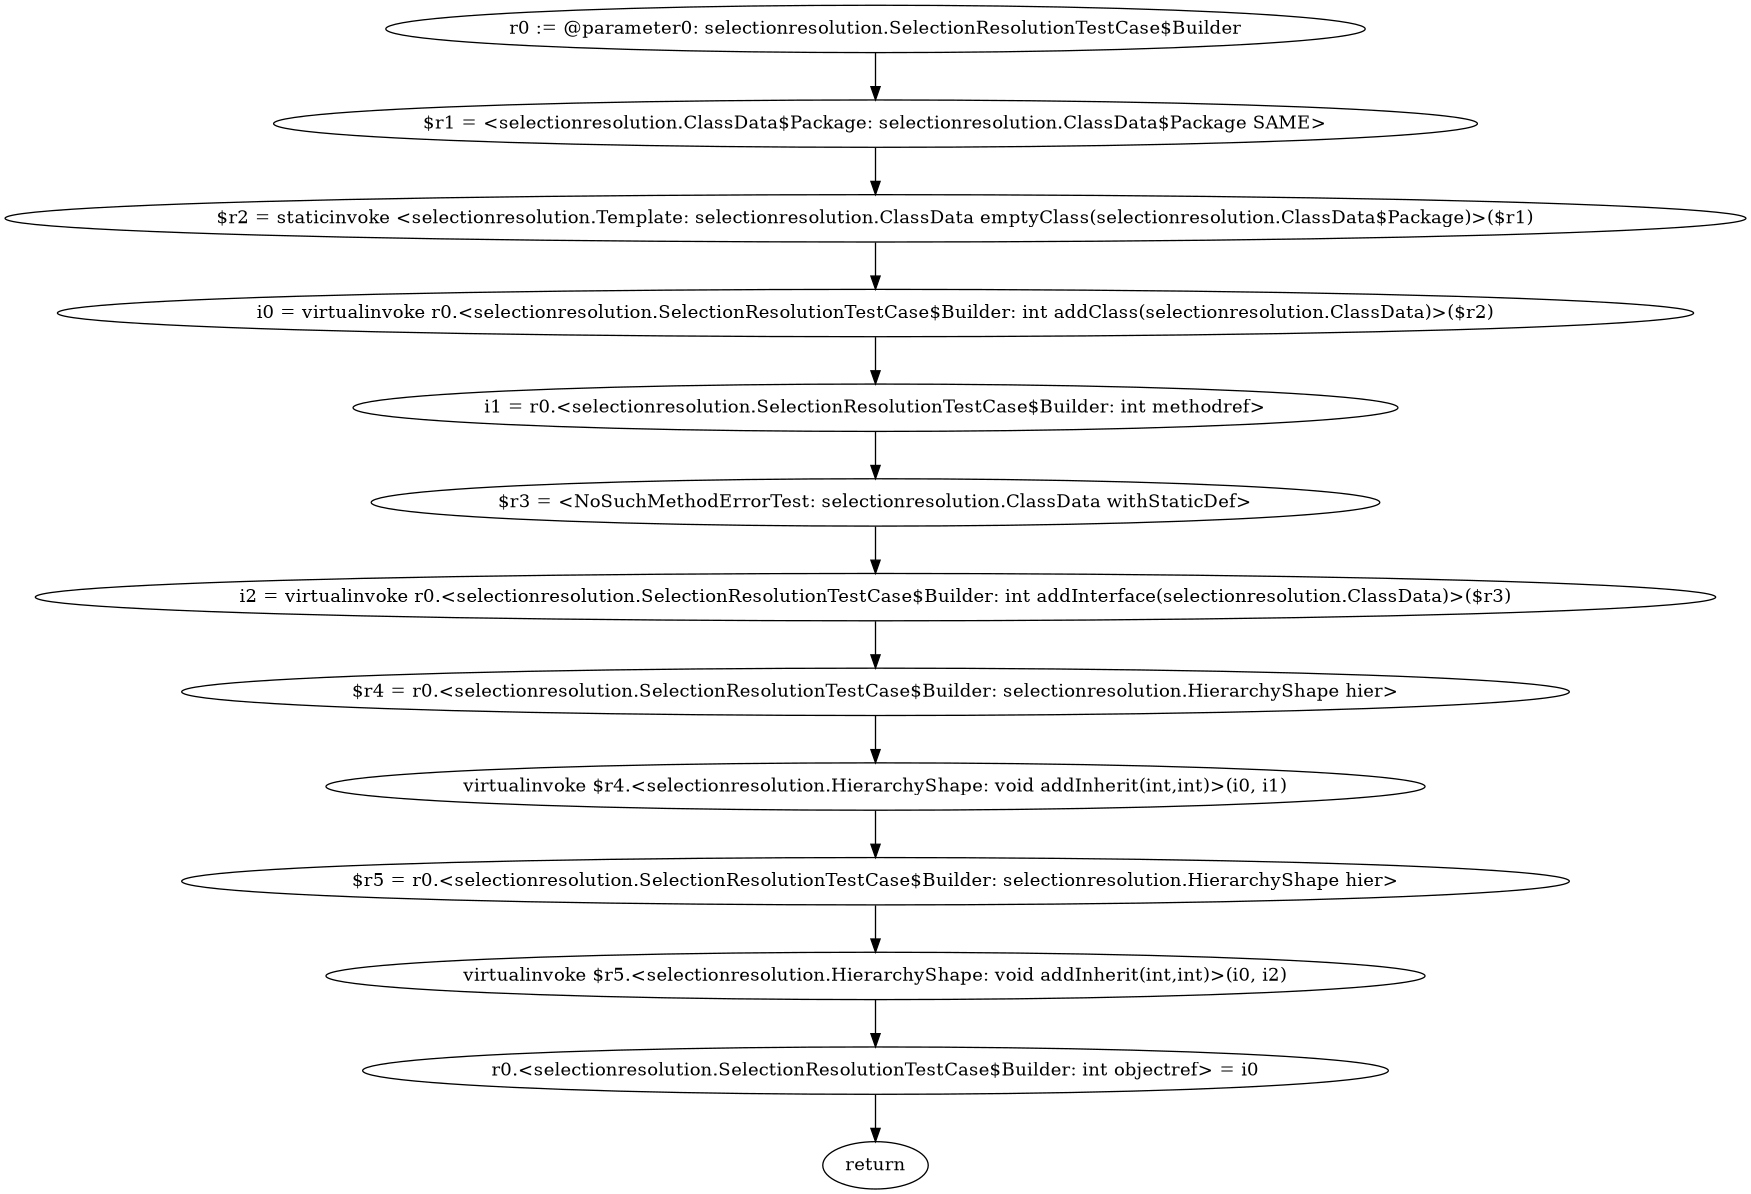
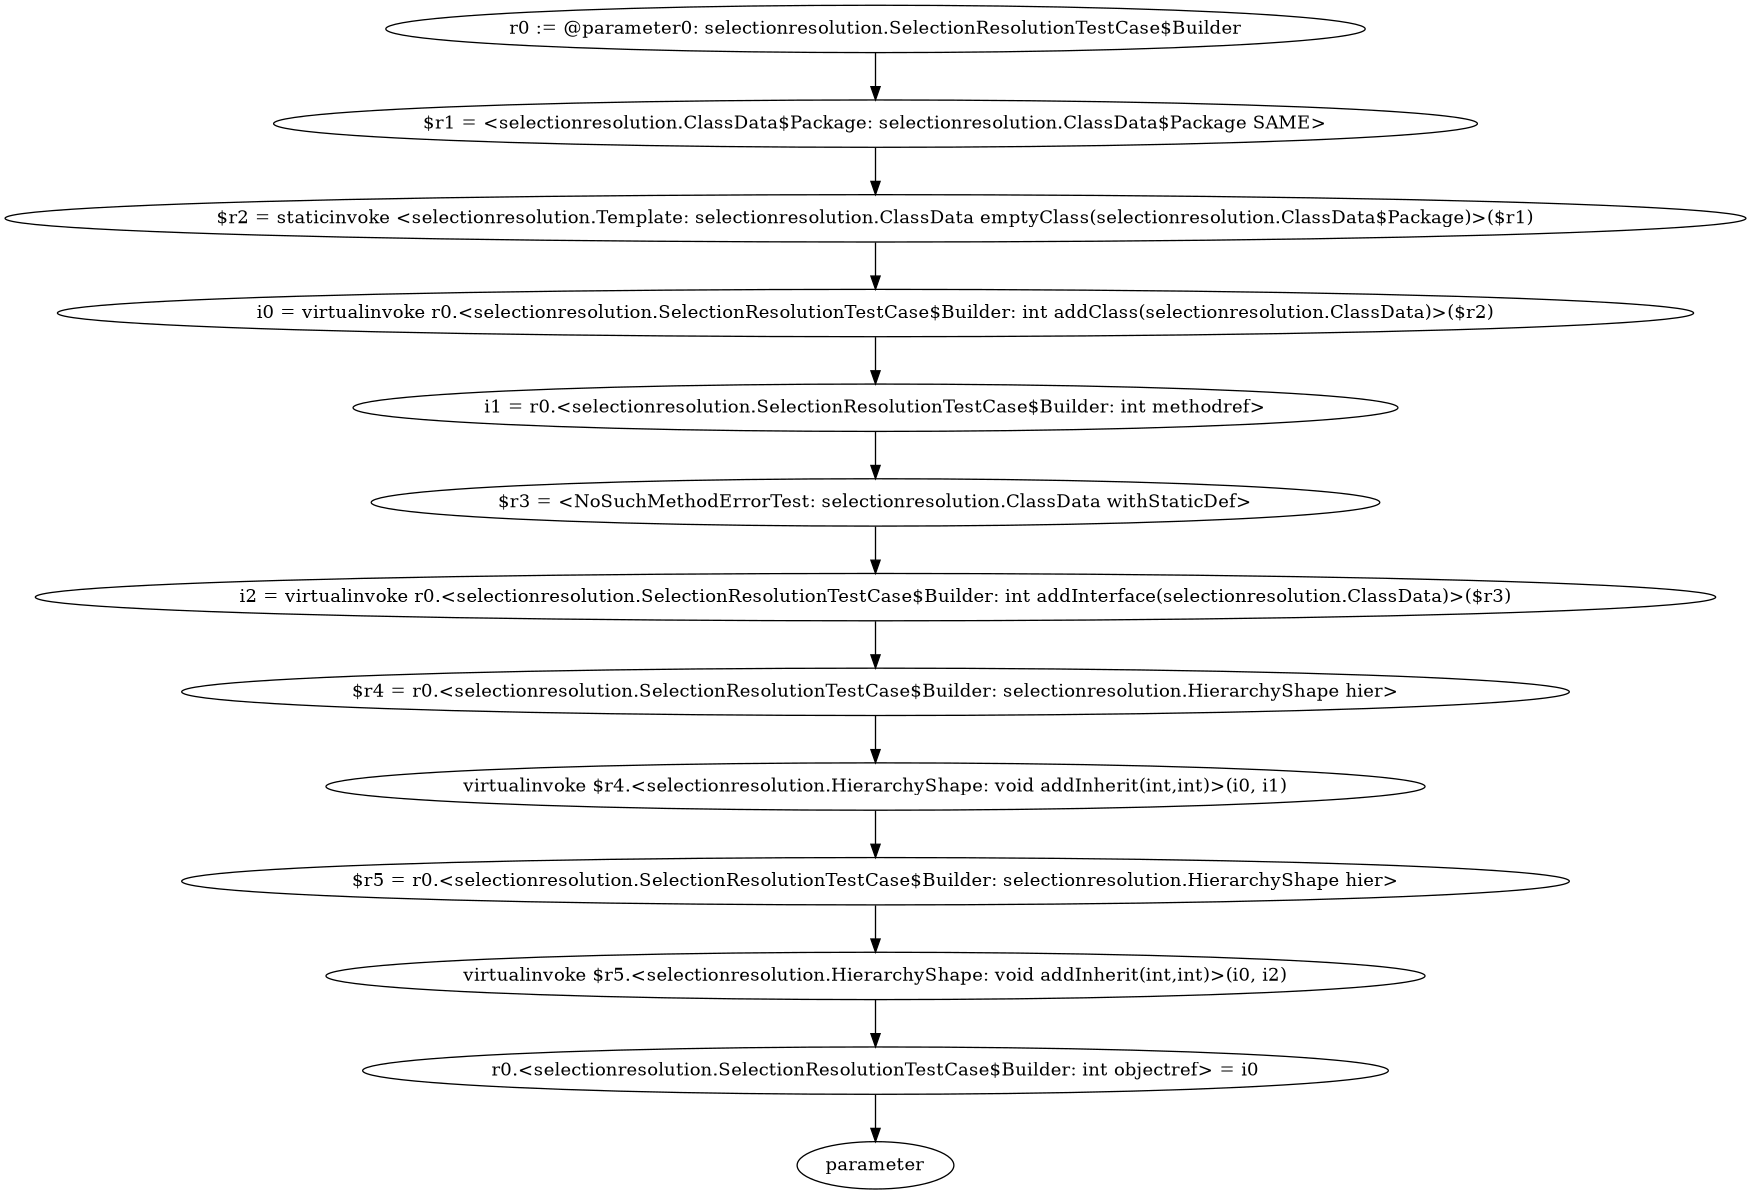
(876, 1165) -> (876, 1165)
